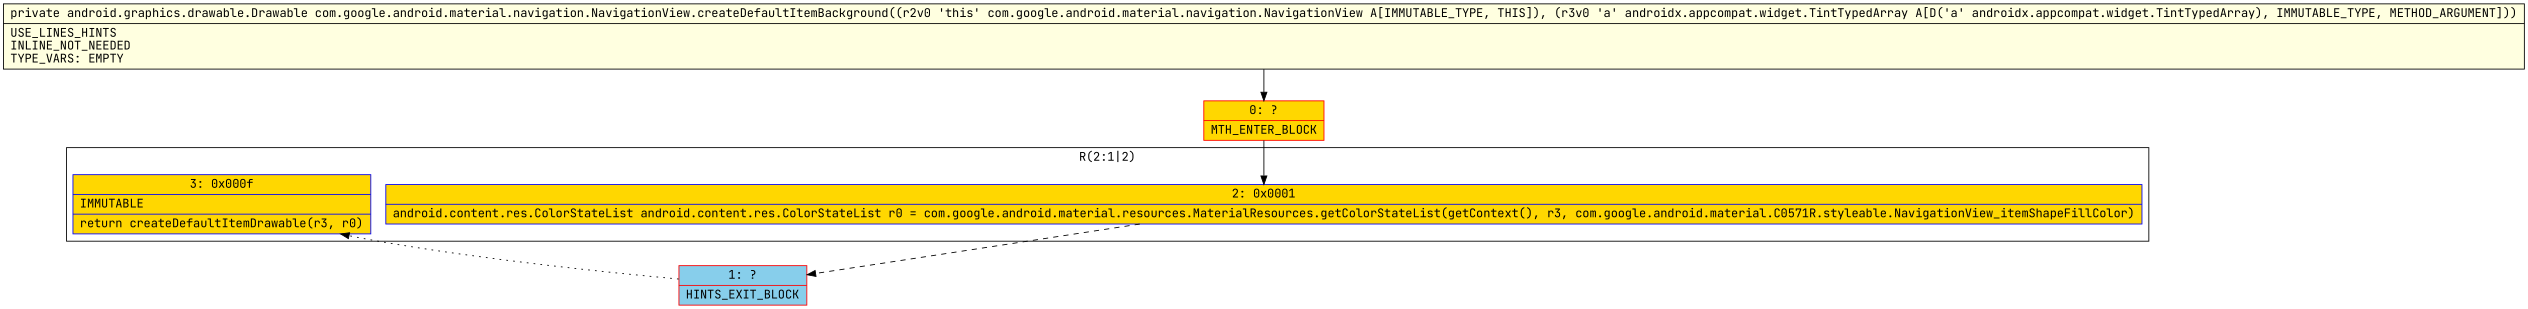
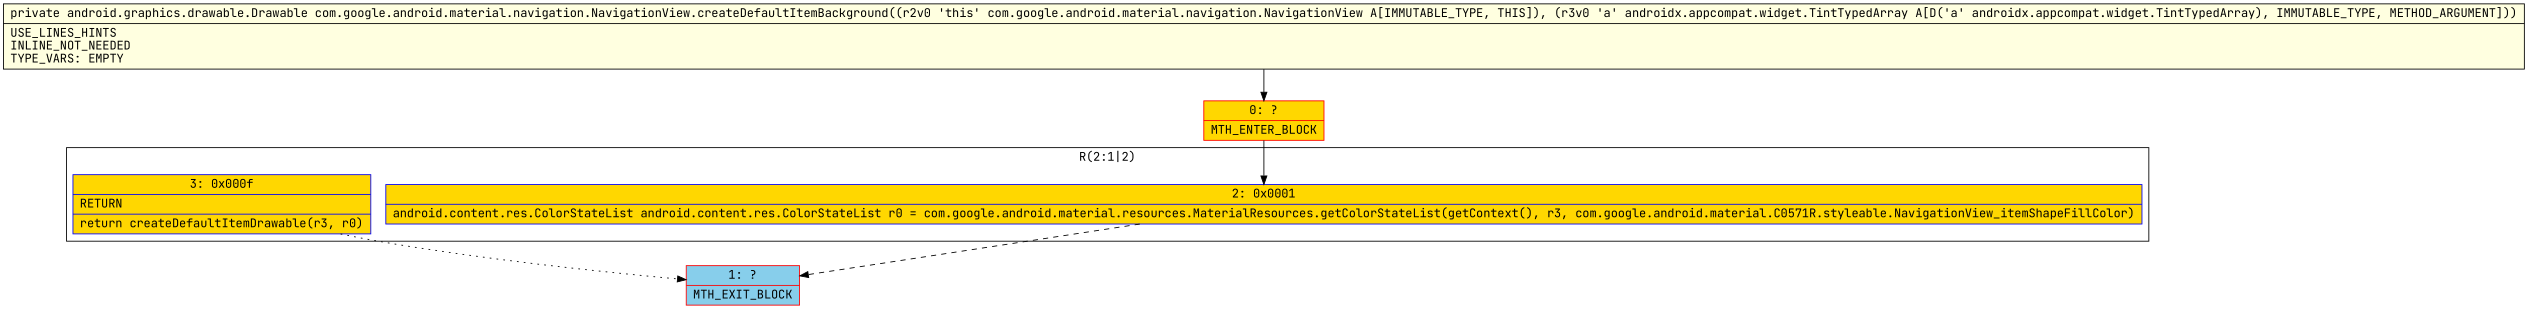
(112, 204) -> (101, 204)
(513, 261) -> (508, 260)
(743, 295) -> (743, 295)
